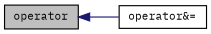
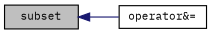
(41, 17) -> (41, 17)
